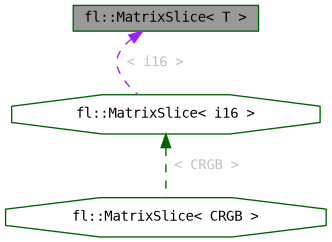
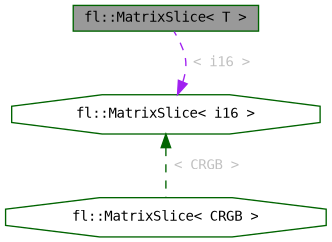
(118, 68) -> (185, 56)
